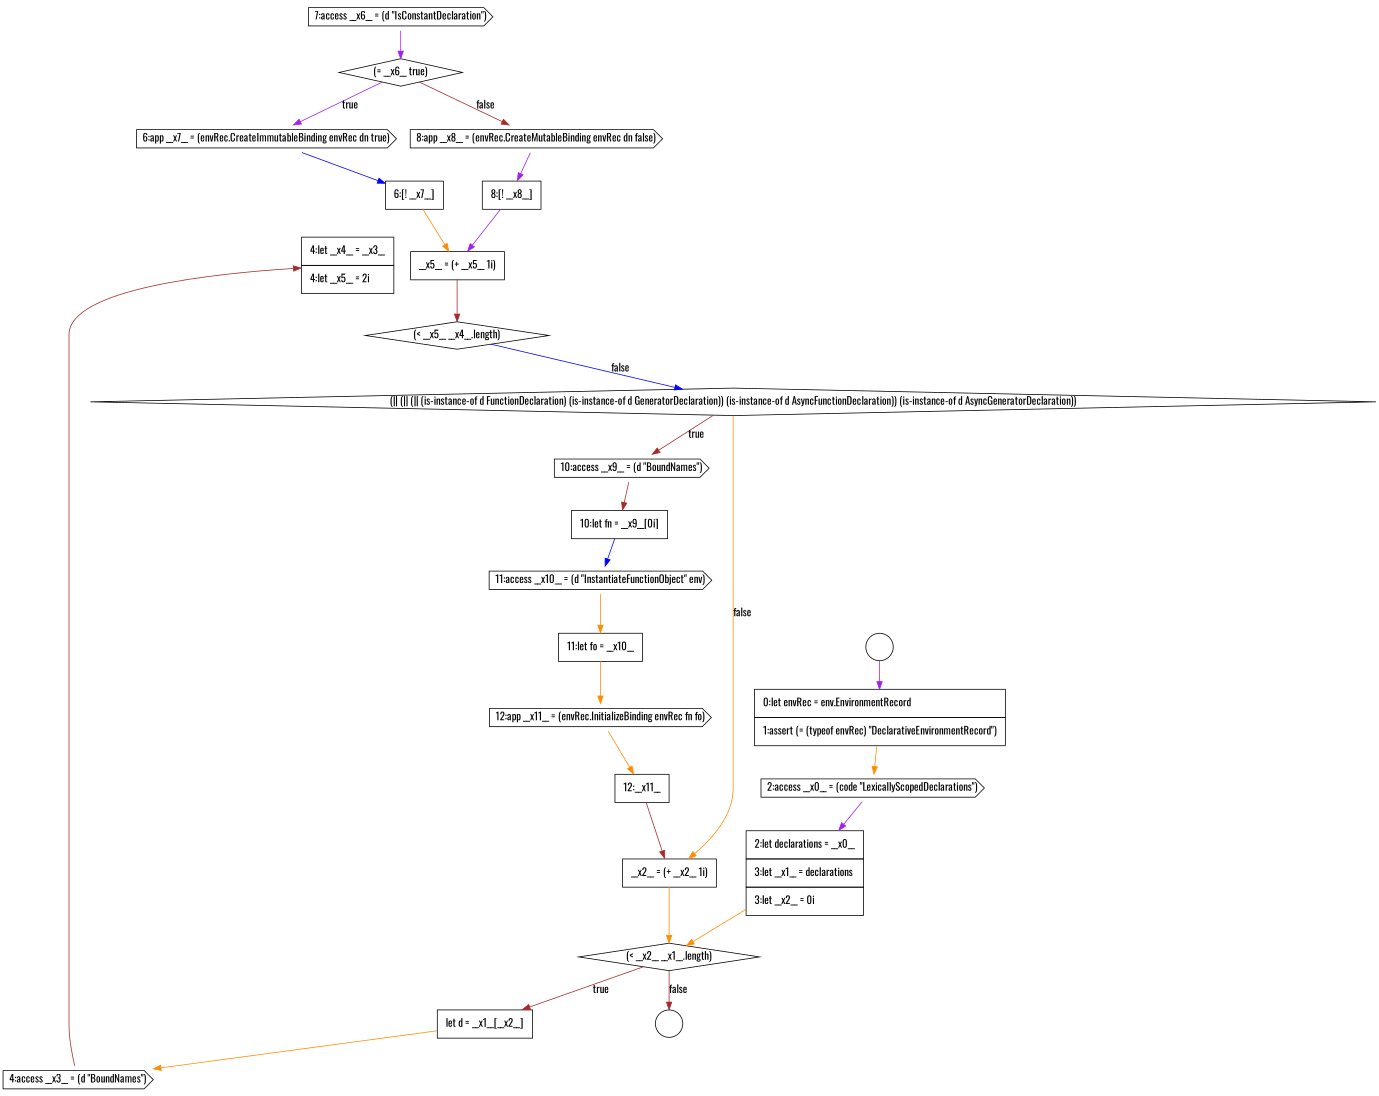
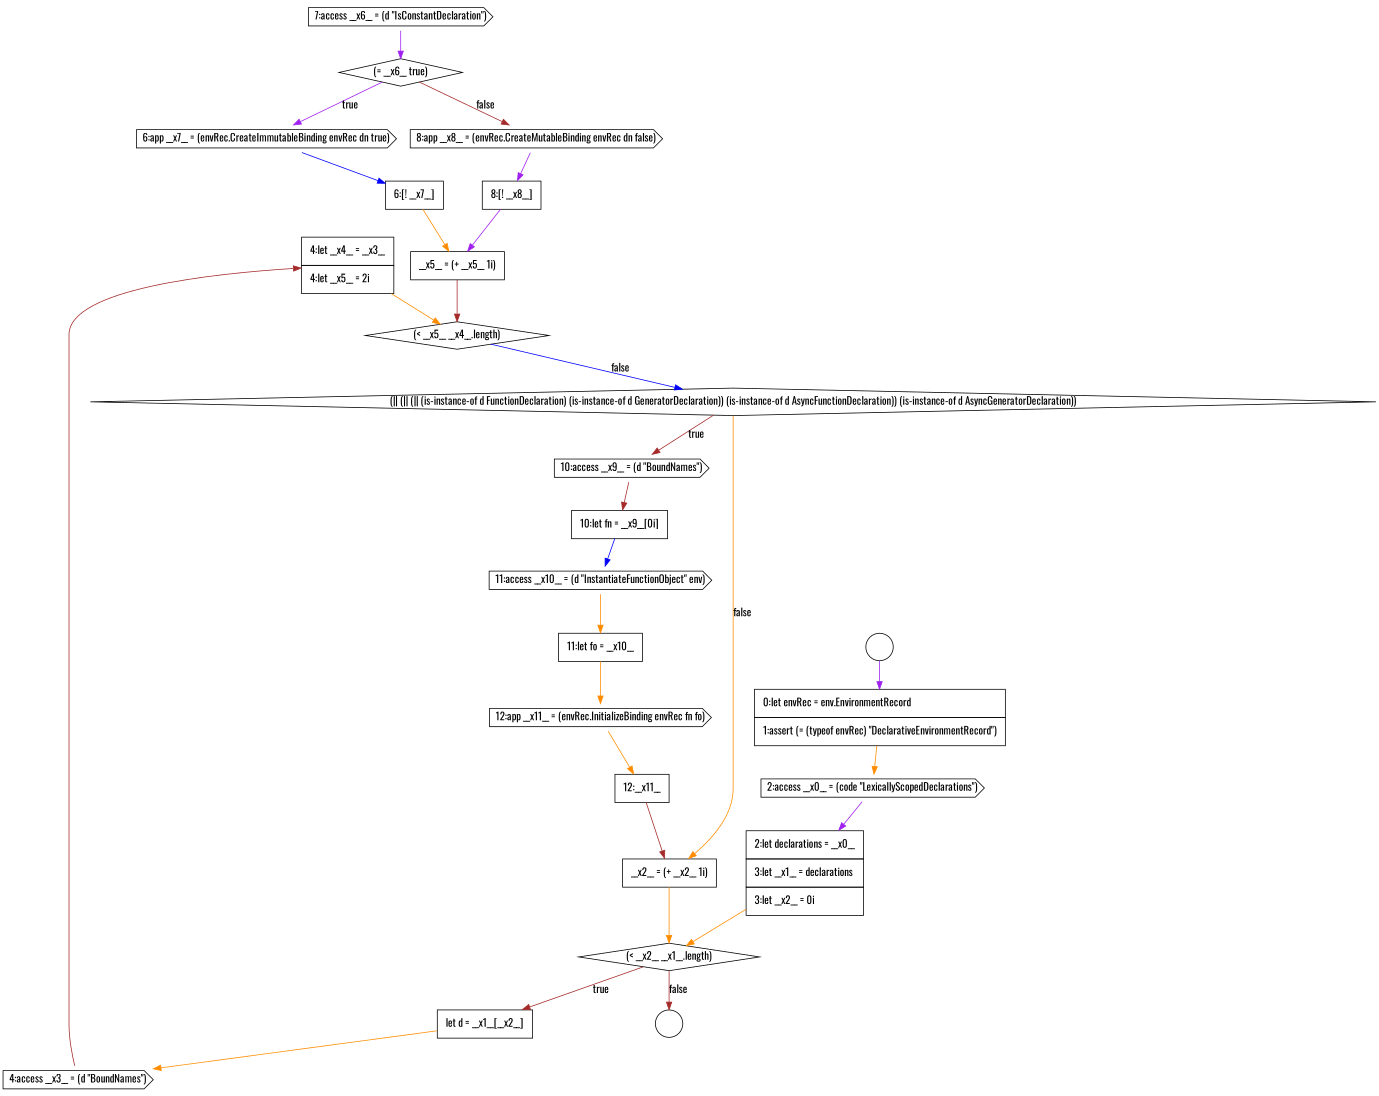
none -> (413, 307)
